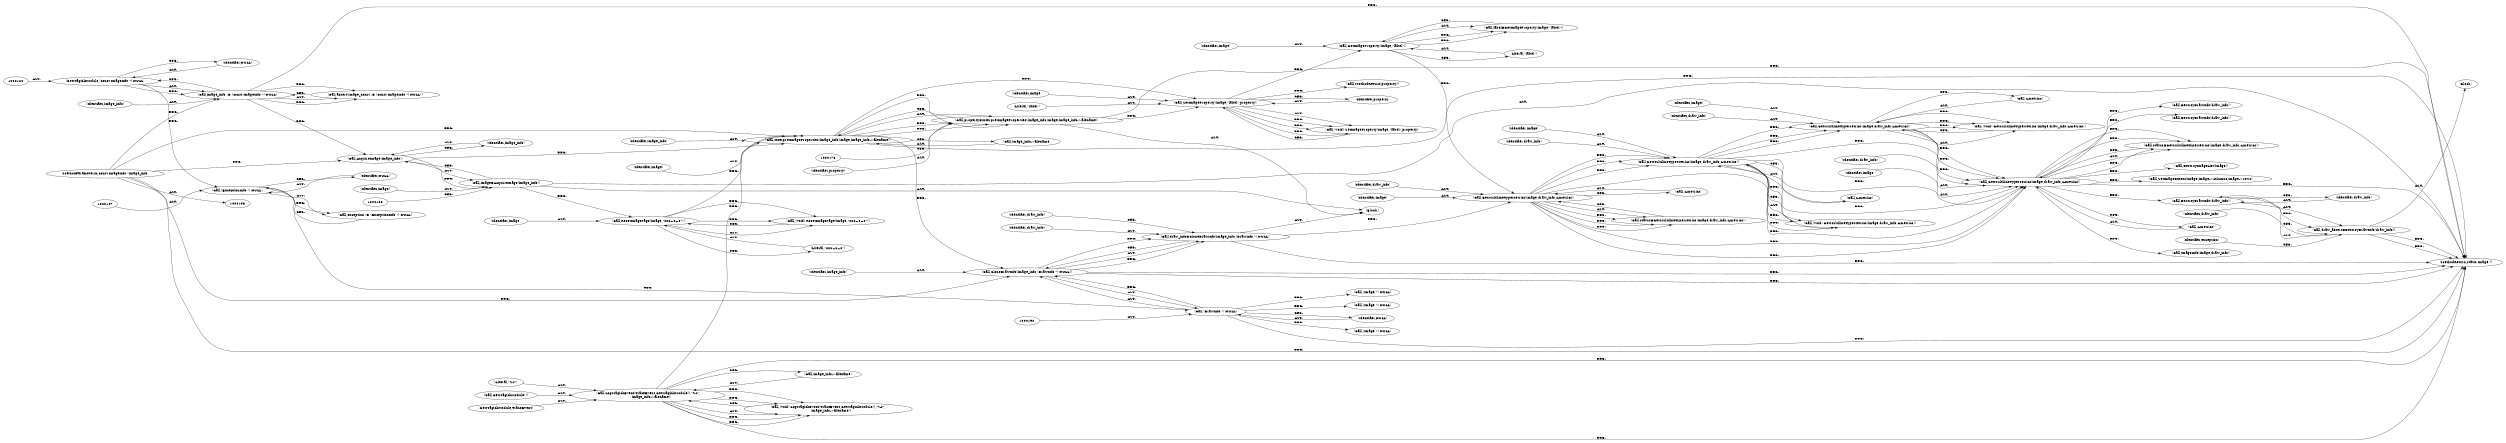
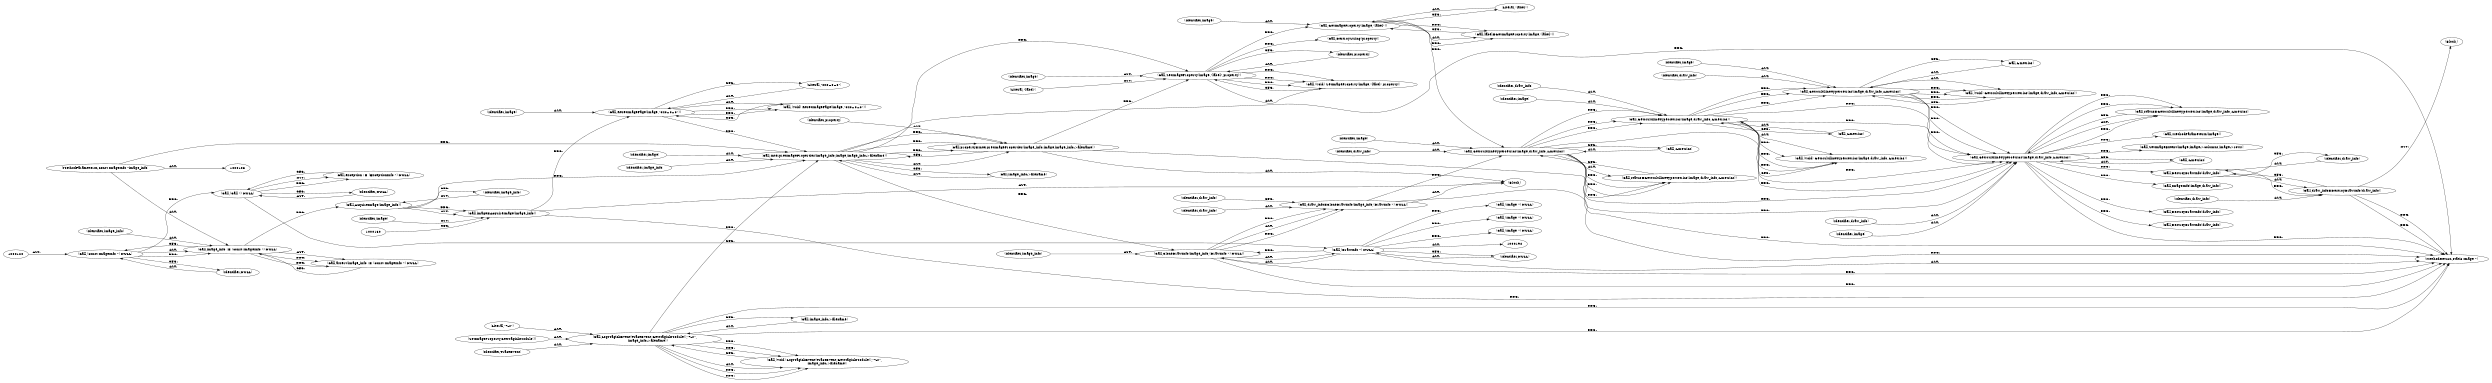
(1433, 7) -> none
(105, 81) -> (105, 254)
(1373, 84) -> (1353, 39)
(375, 95) -> (373, 263)
(1524, 102) -> (1515, 297)
(174, 112) -> (174, 212)
(828, 158) -> none
(246, 166) -> none
(2201, 166) -> (2192, 134)
(451, 168) -> none
(238, 191) -> (238, 194)
(105, 204) -> none
(2354, 230) -> (2342, 191)
(2201, 240) -> none
(1118, 253) -> none
(533, 301) -> none
(1114, 320) -> (1441, 247)
(1860, 339) -> (1936, 262)
(1258, 352) -> none
(506, 395) -> (502, 339)
(506, 408) -> (502, 352)
